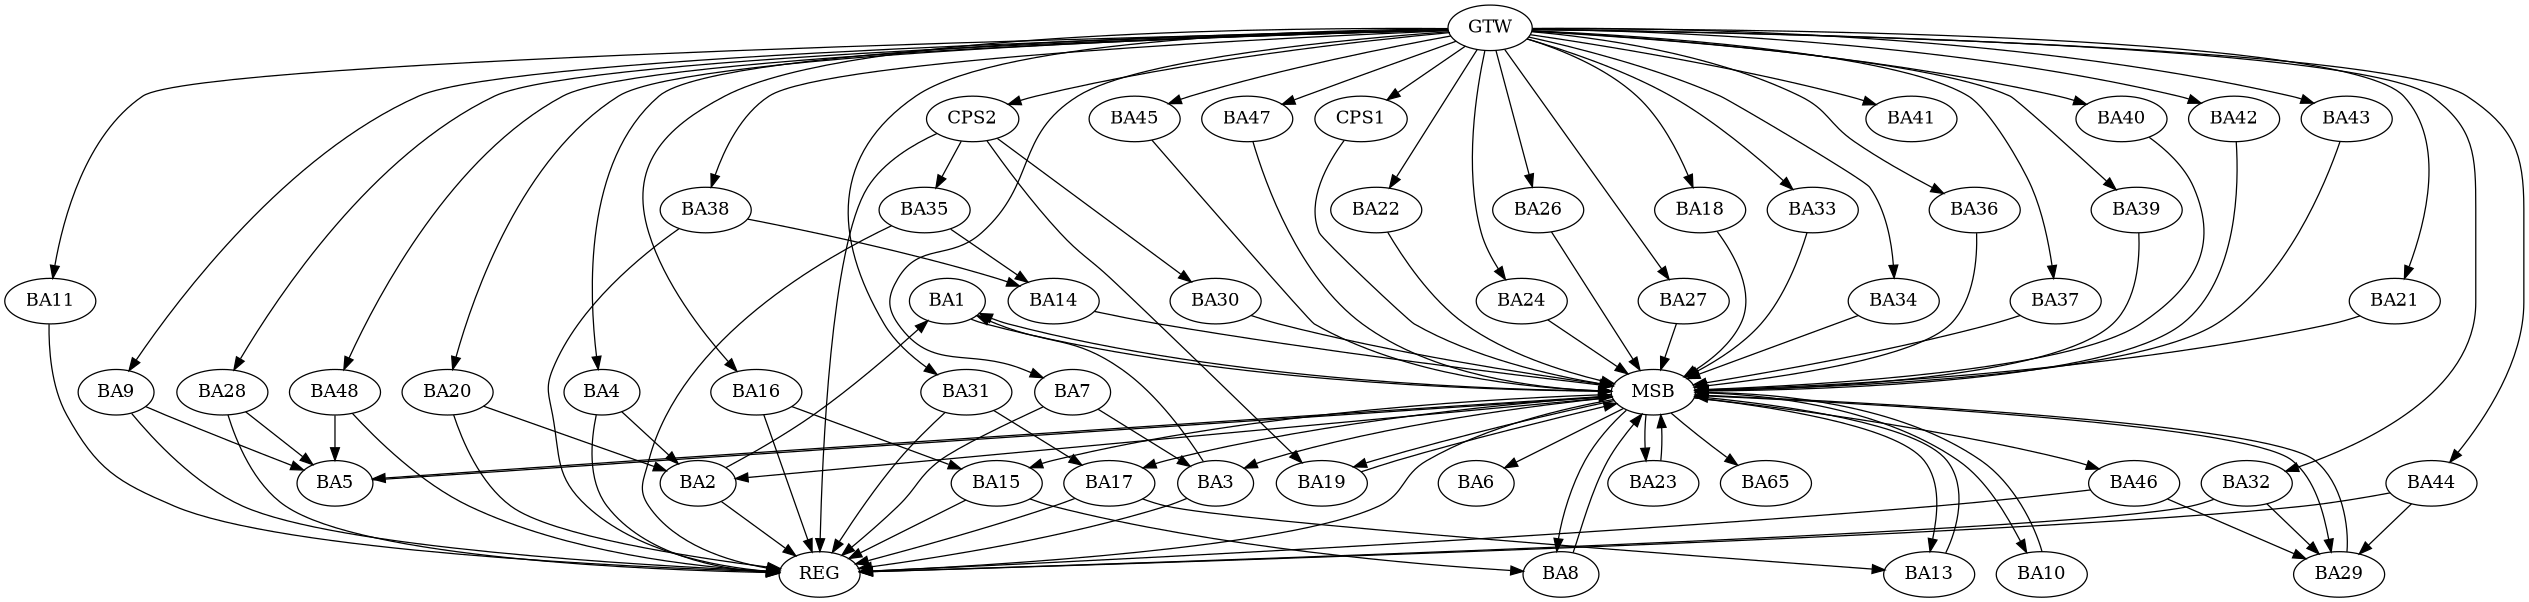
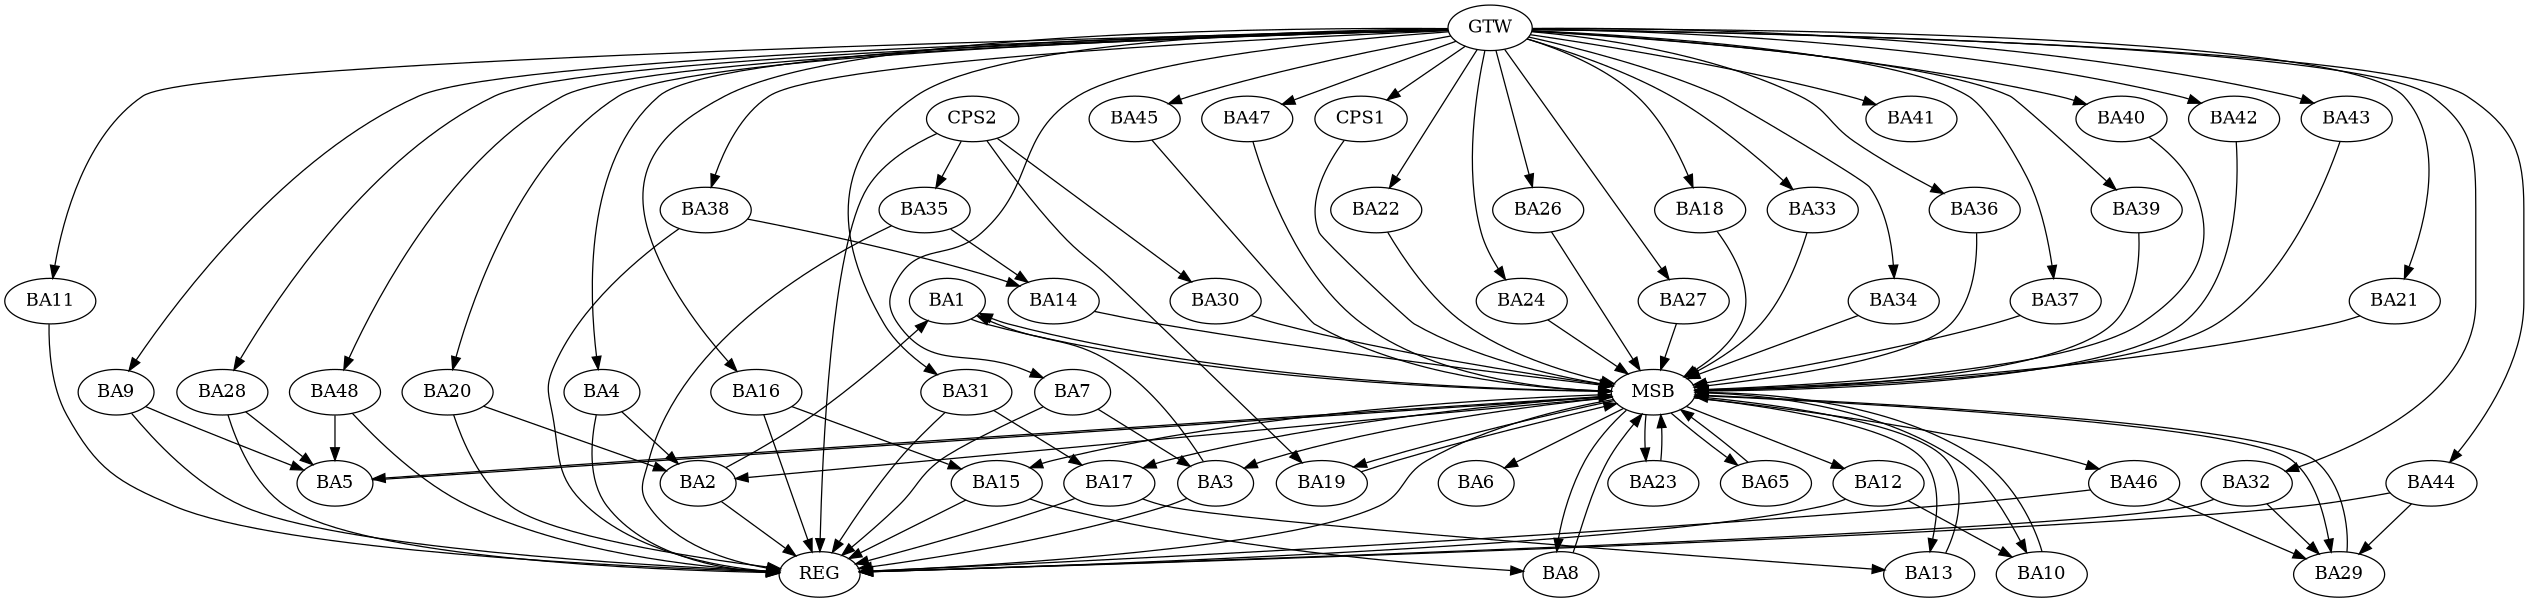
(1233, 59) -> none
none -> (1720, 439)
none -> (1879, 483)
